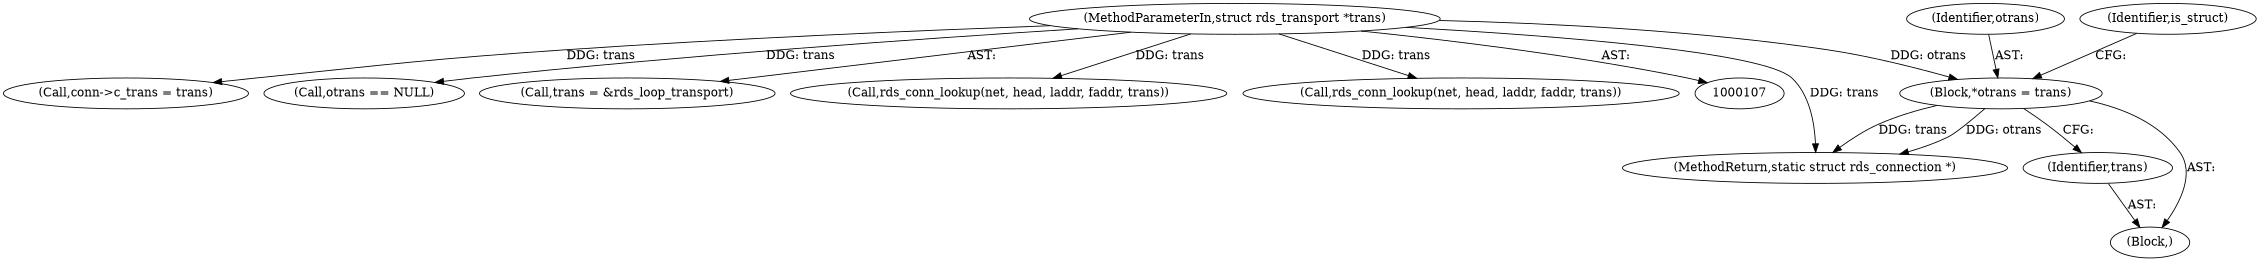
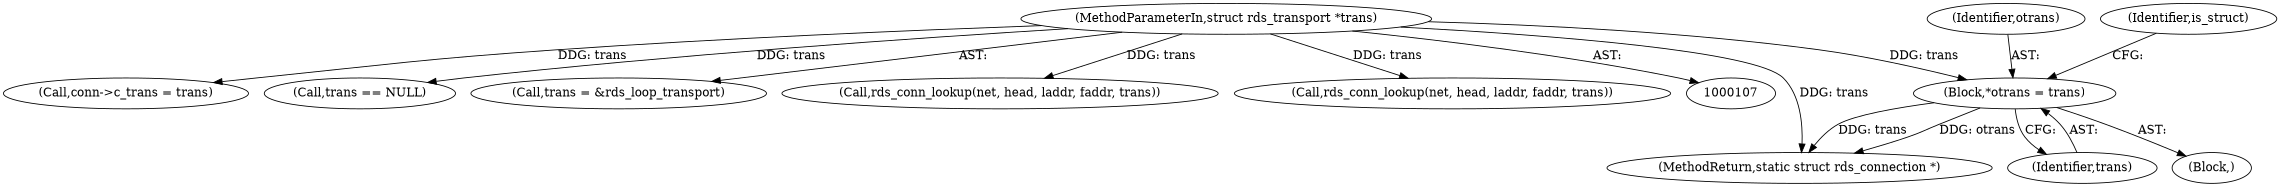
(1929, 56) -> (1924, 56)
(364, 93) -> (360, 93)
(2122, 202) -> (2065, 131)
